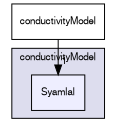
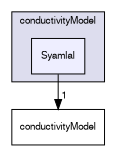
(58, 54) -> (58, 88)
